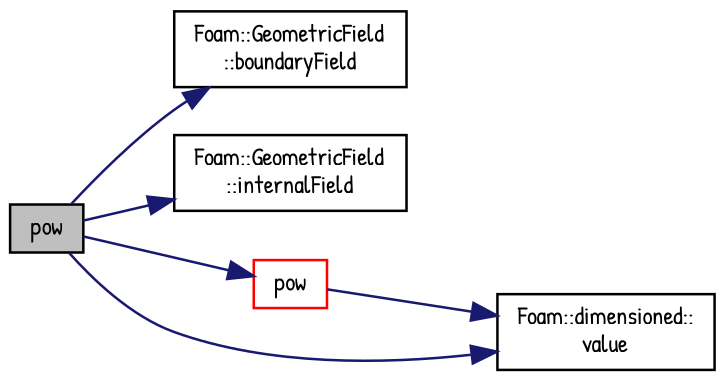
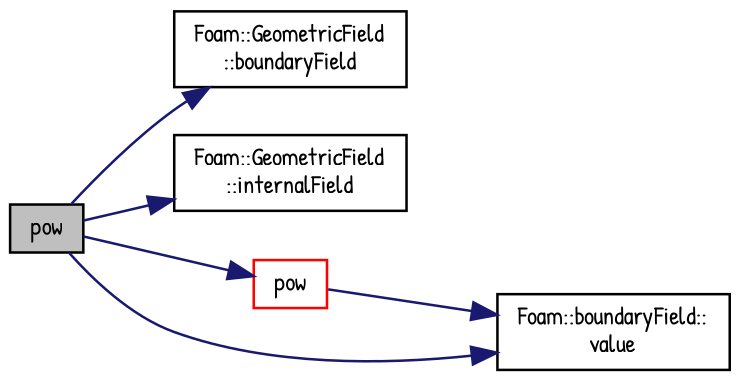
(606, 332) -> (614, 332)
